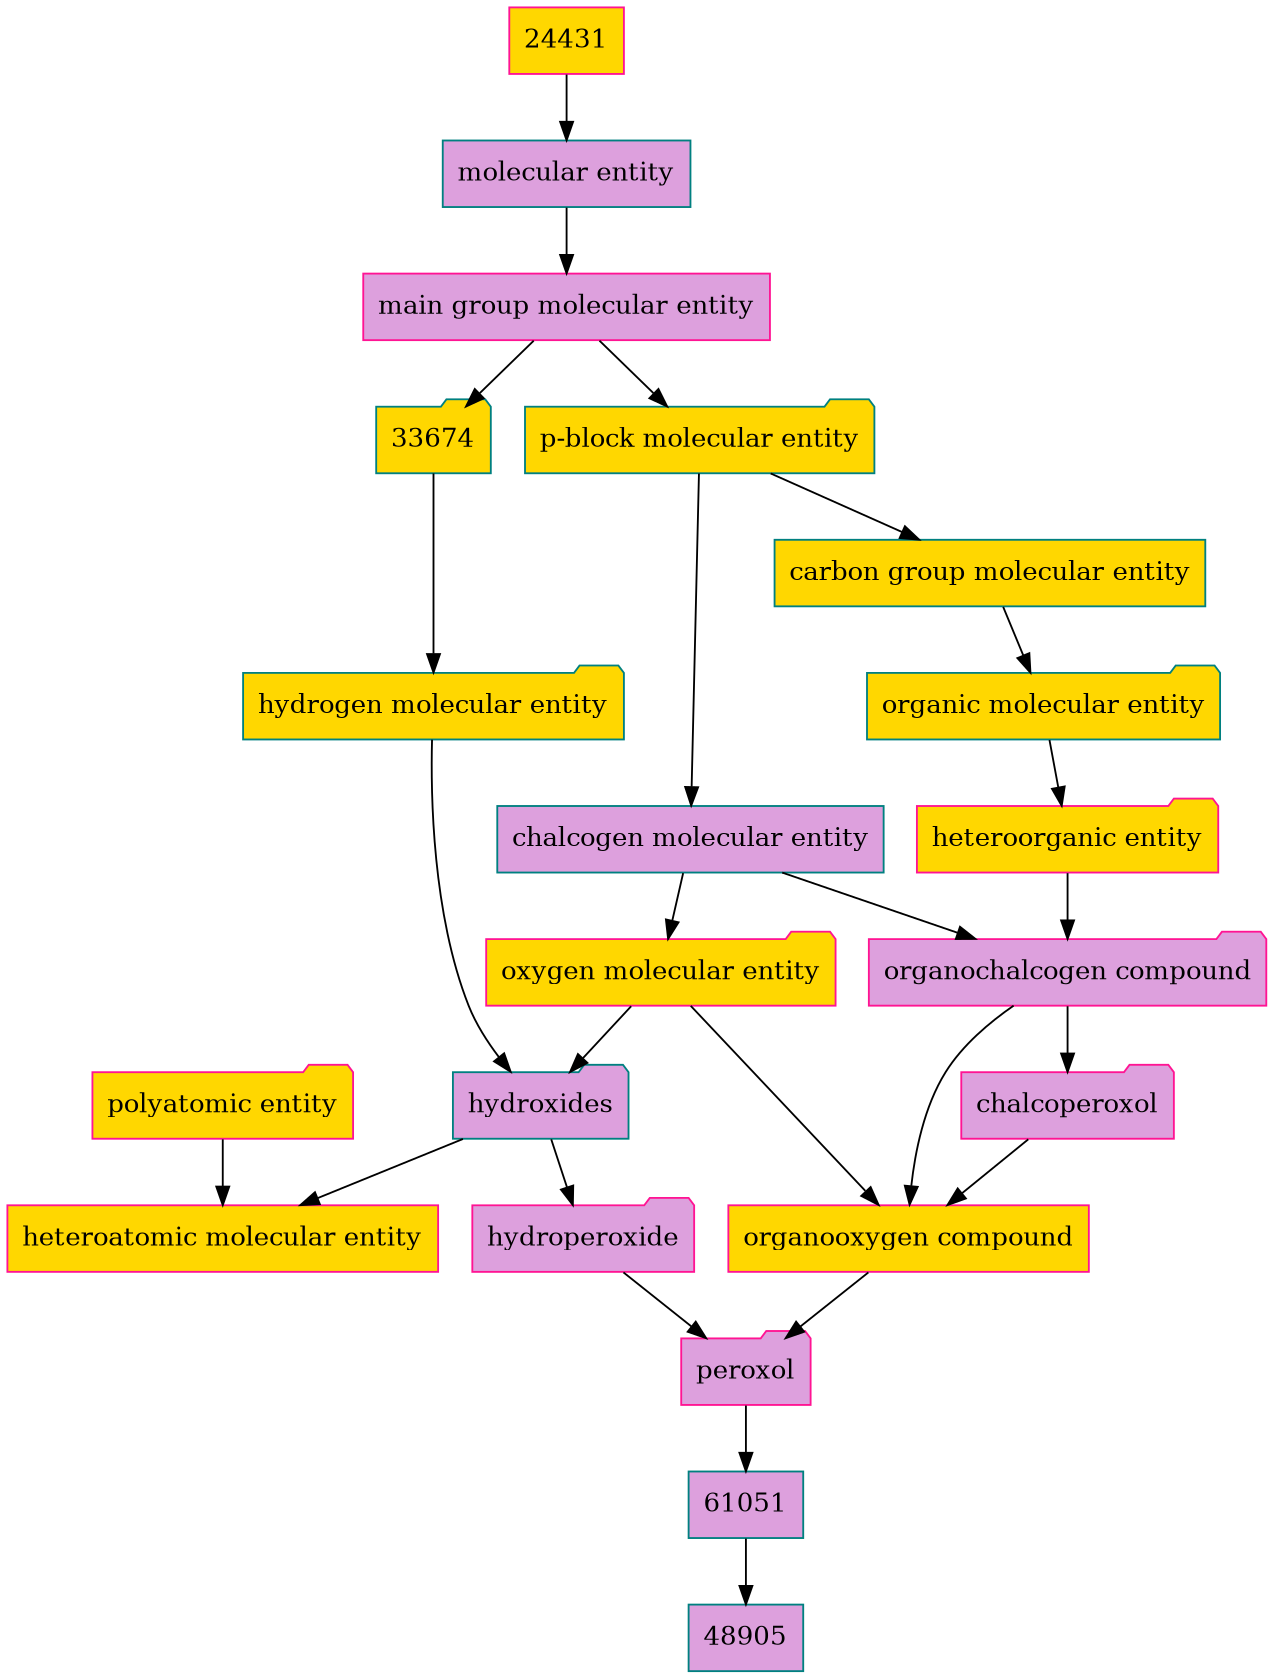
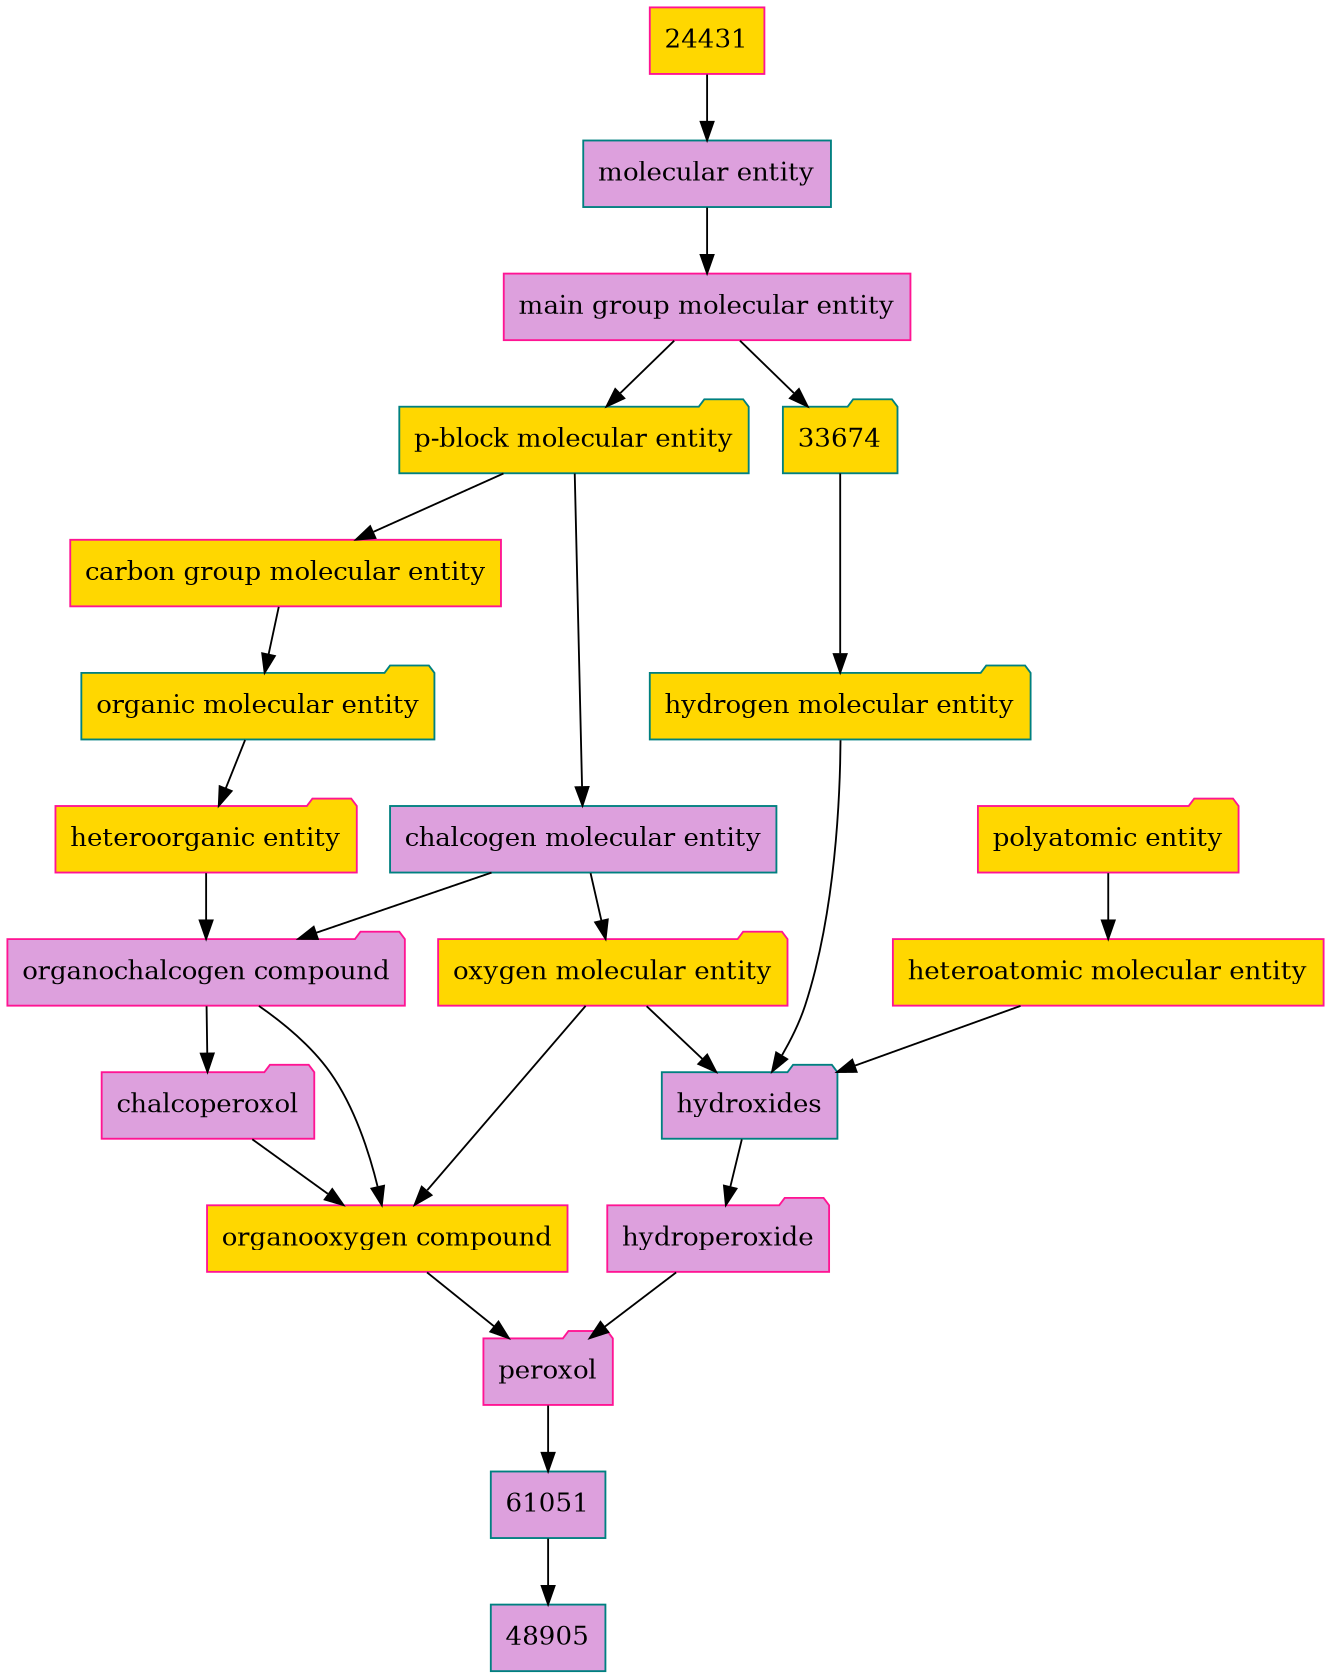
(990, 573) -> (286, 573)
(390, 1169) -> (938, 1036)
